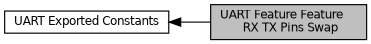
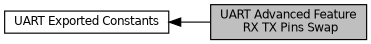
(289, 22) -> (289, 22)
